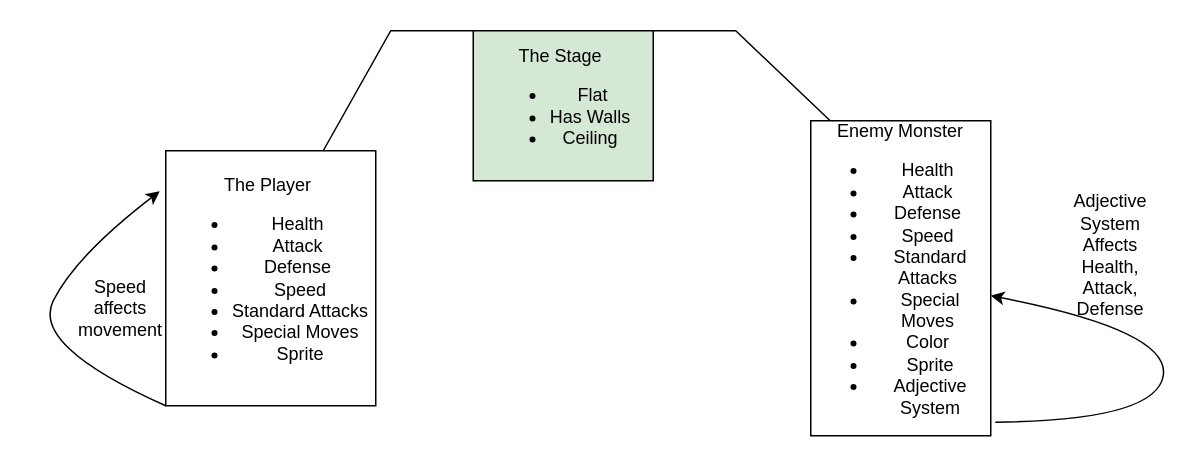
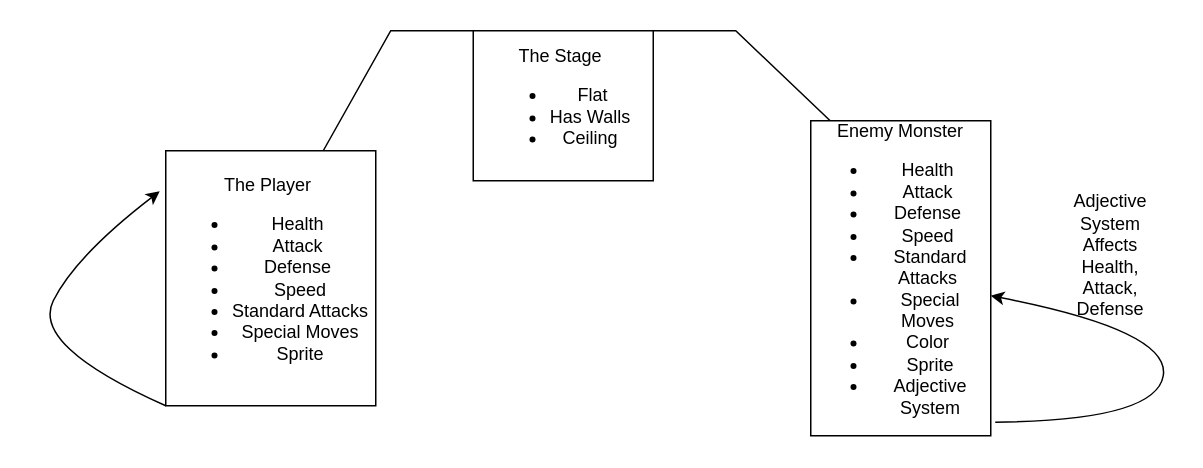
(563, 106) -> (563, 106)
(121, 308) -> none
